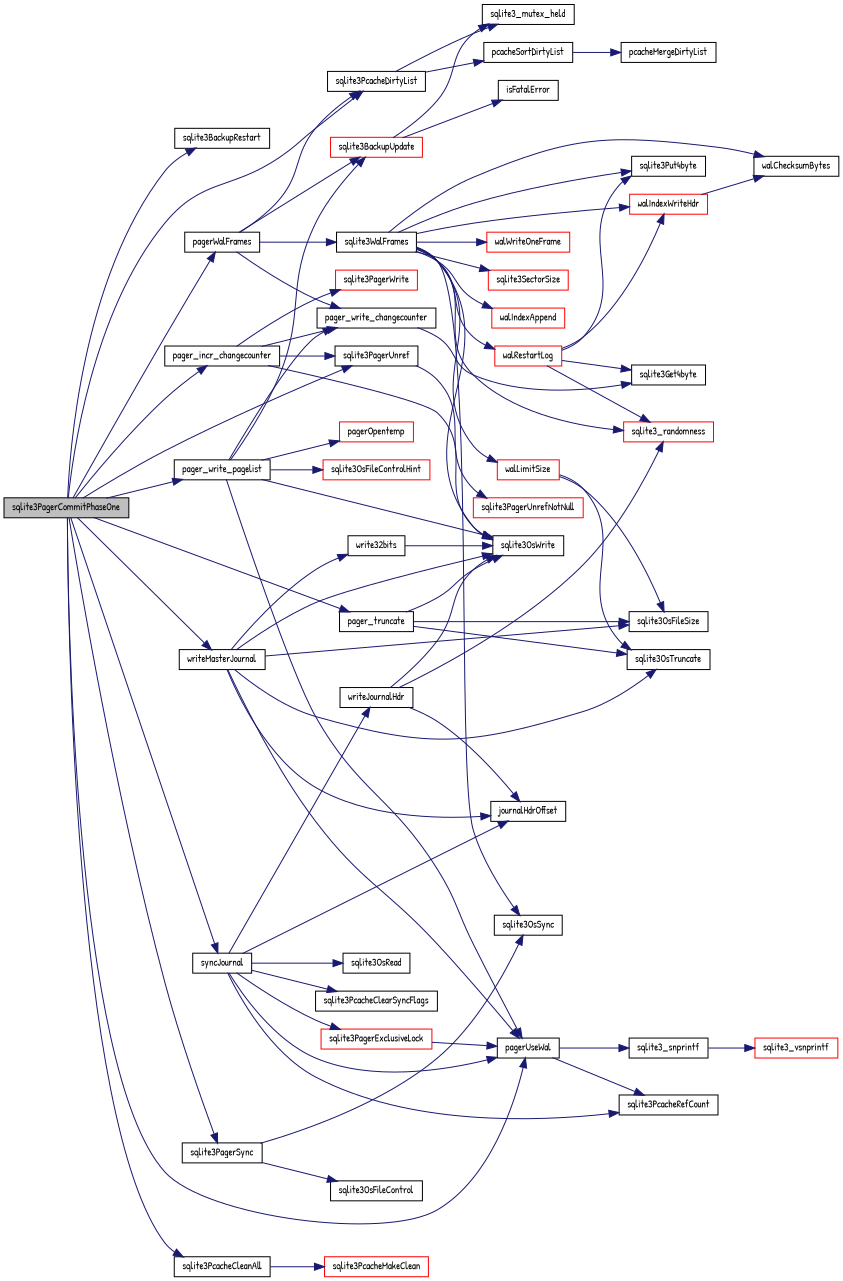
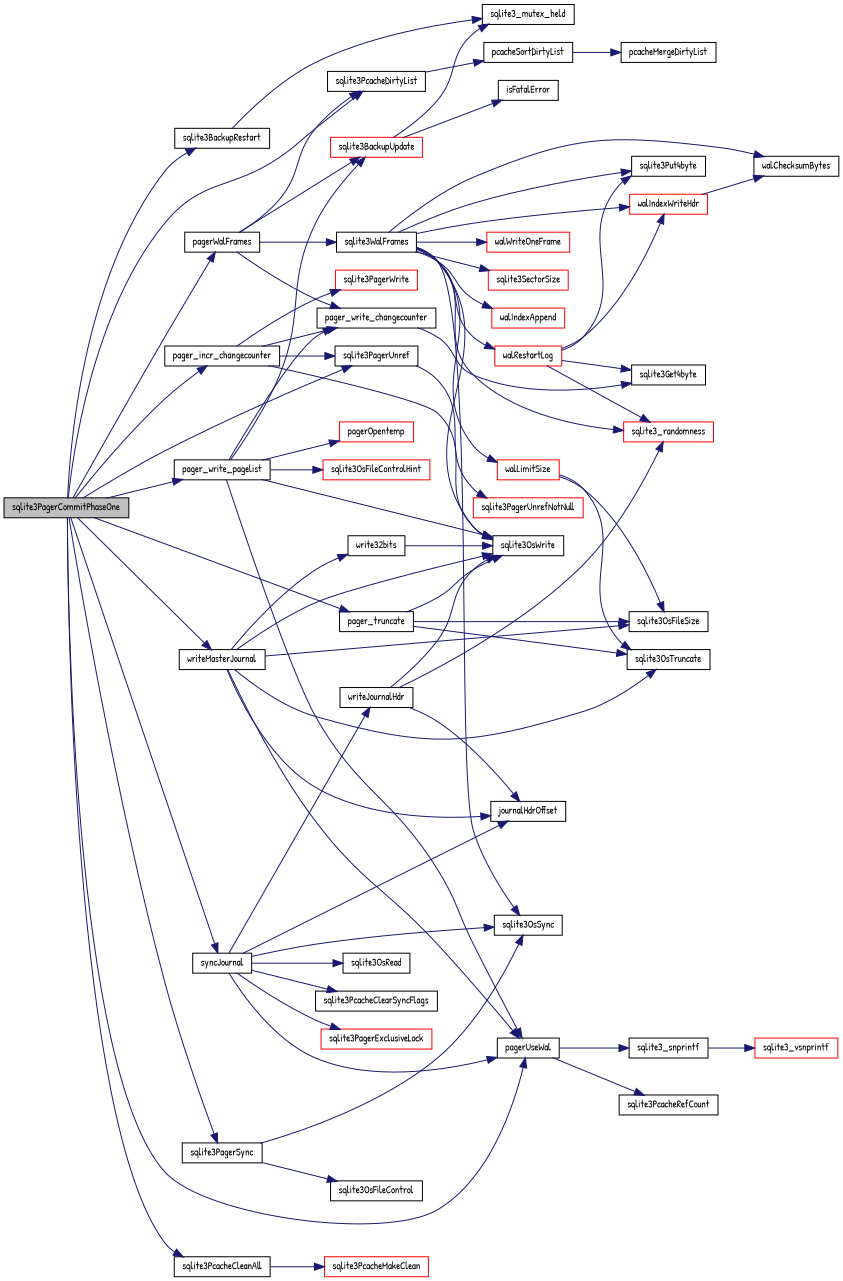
(441, 48) -> (341, 51)
(461, 1044) -> none
(391, 1105) -> (367, 938)
